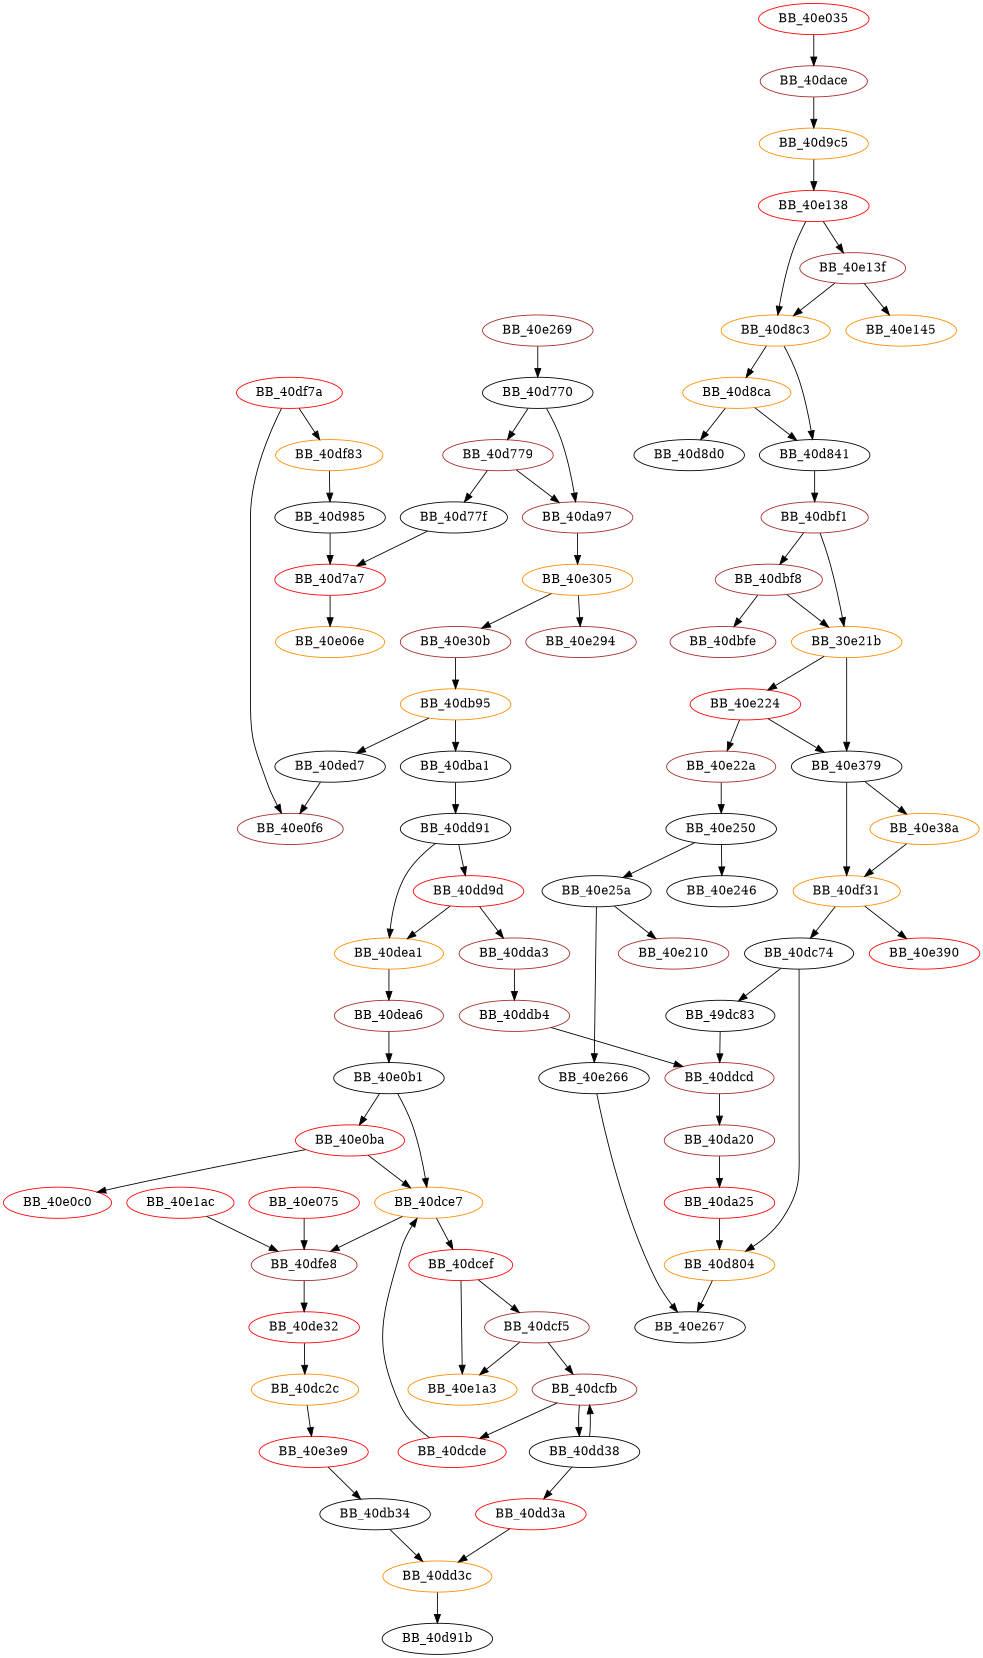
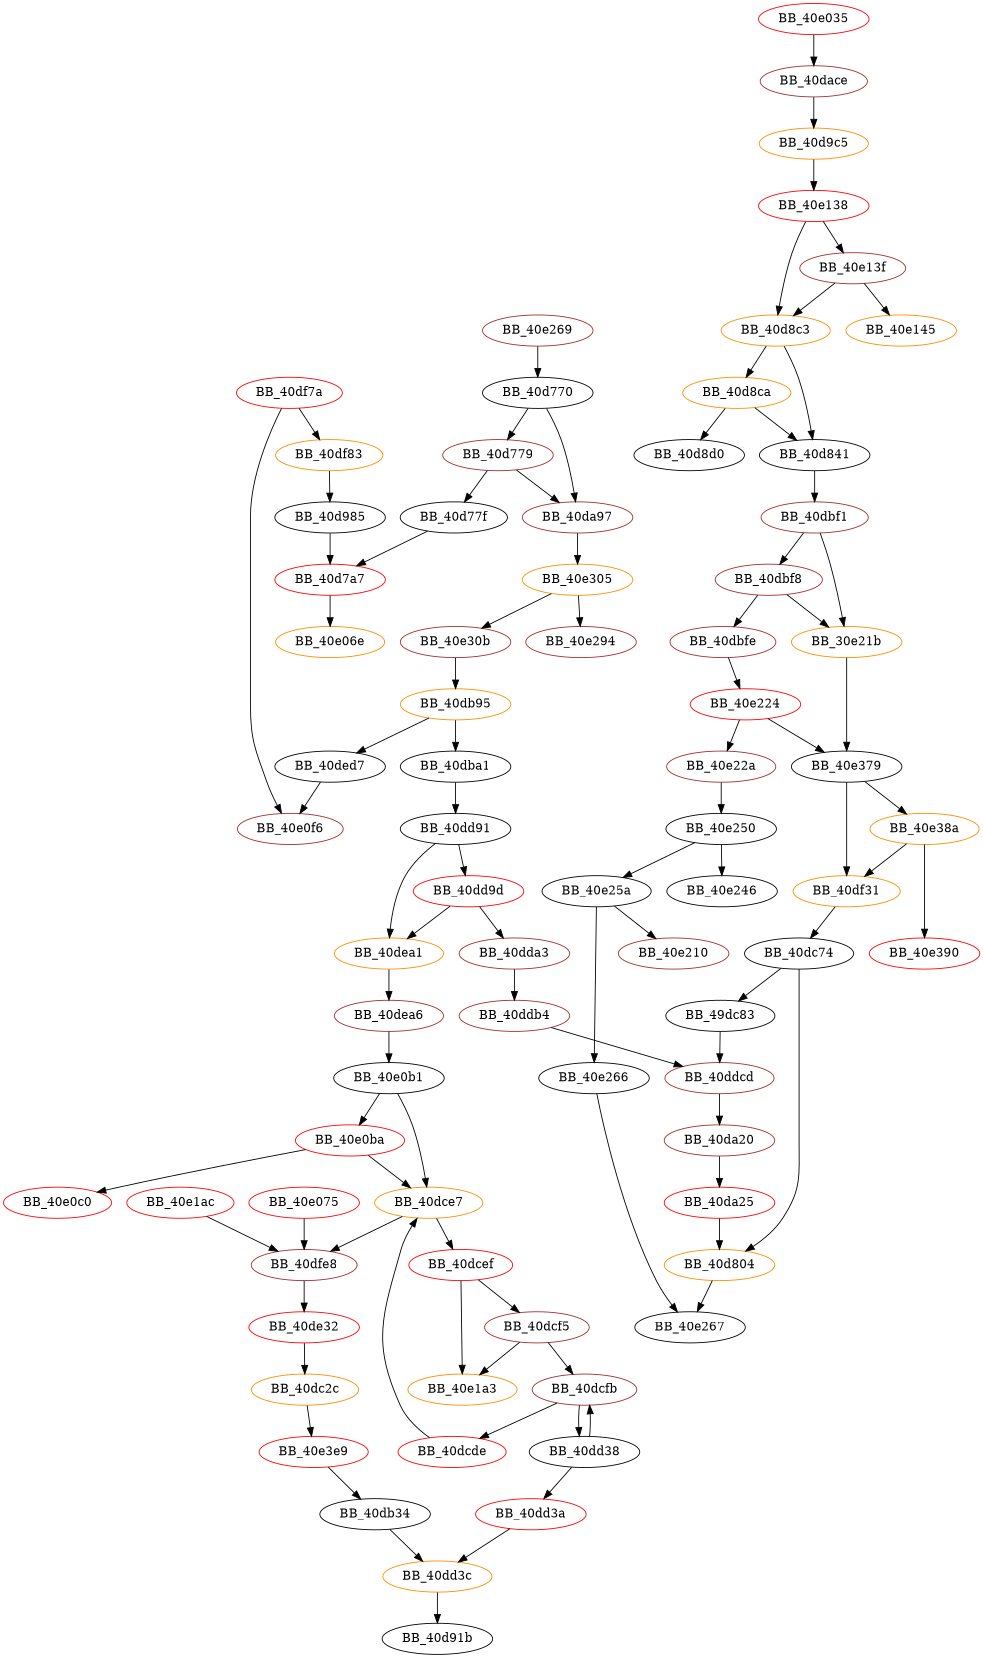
(800, 671) -> (733, 669)
(882, 920) -> (925, 887)
